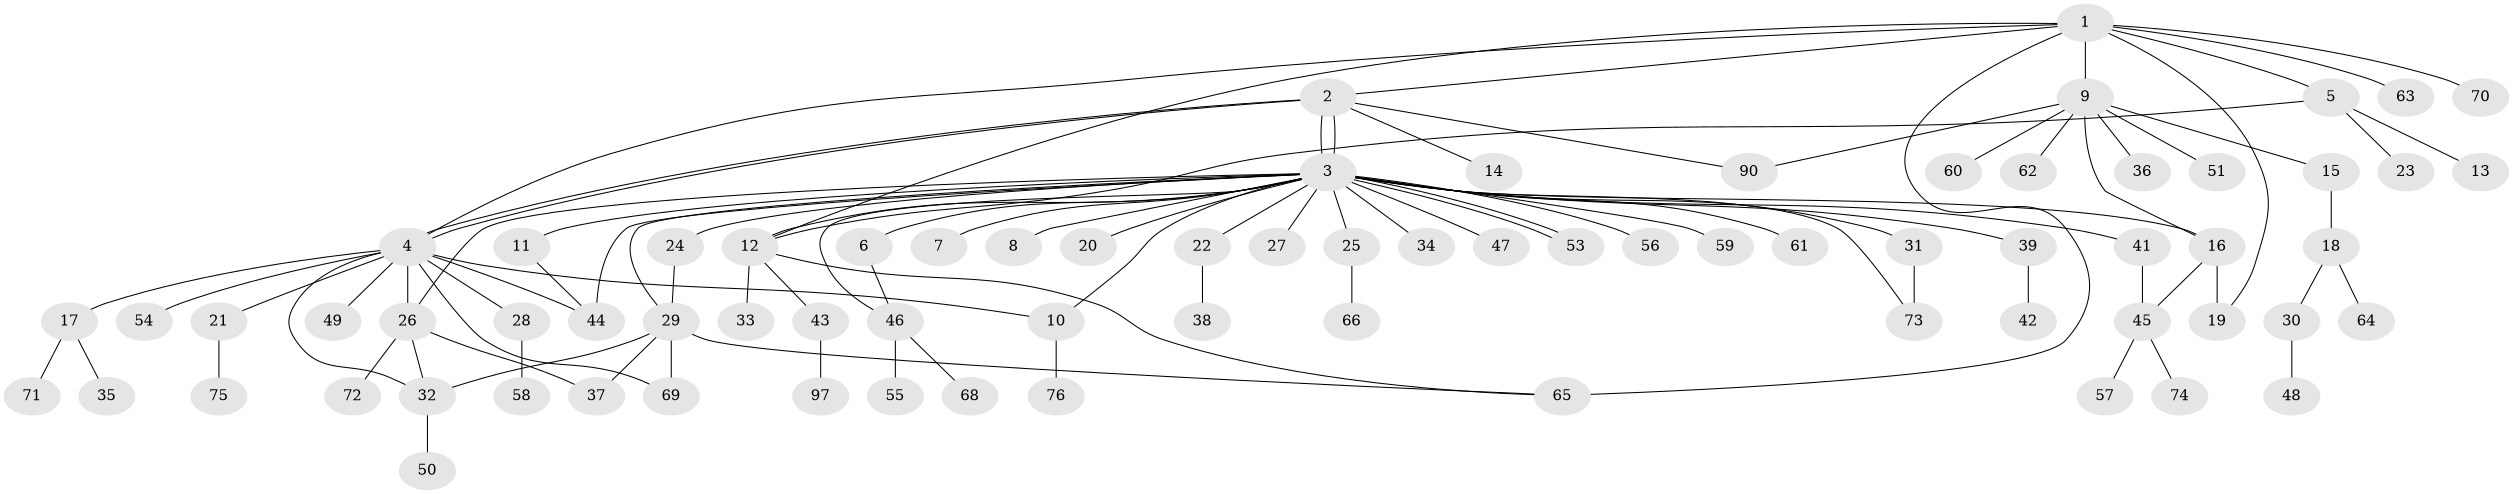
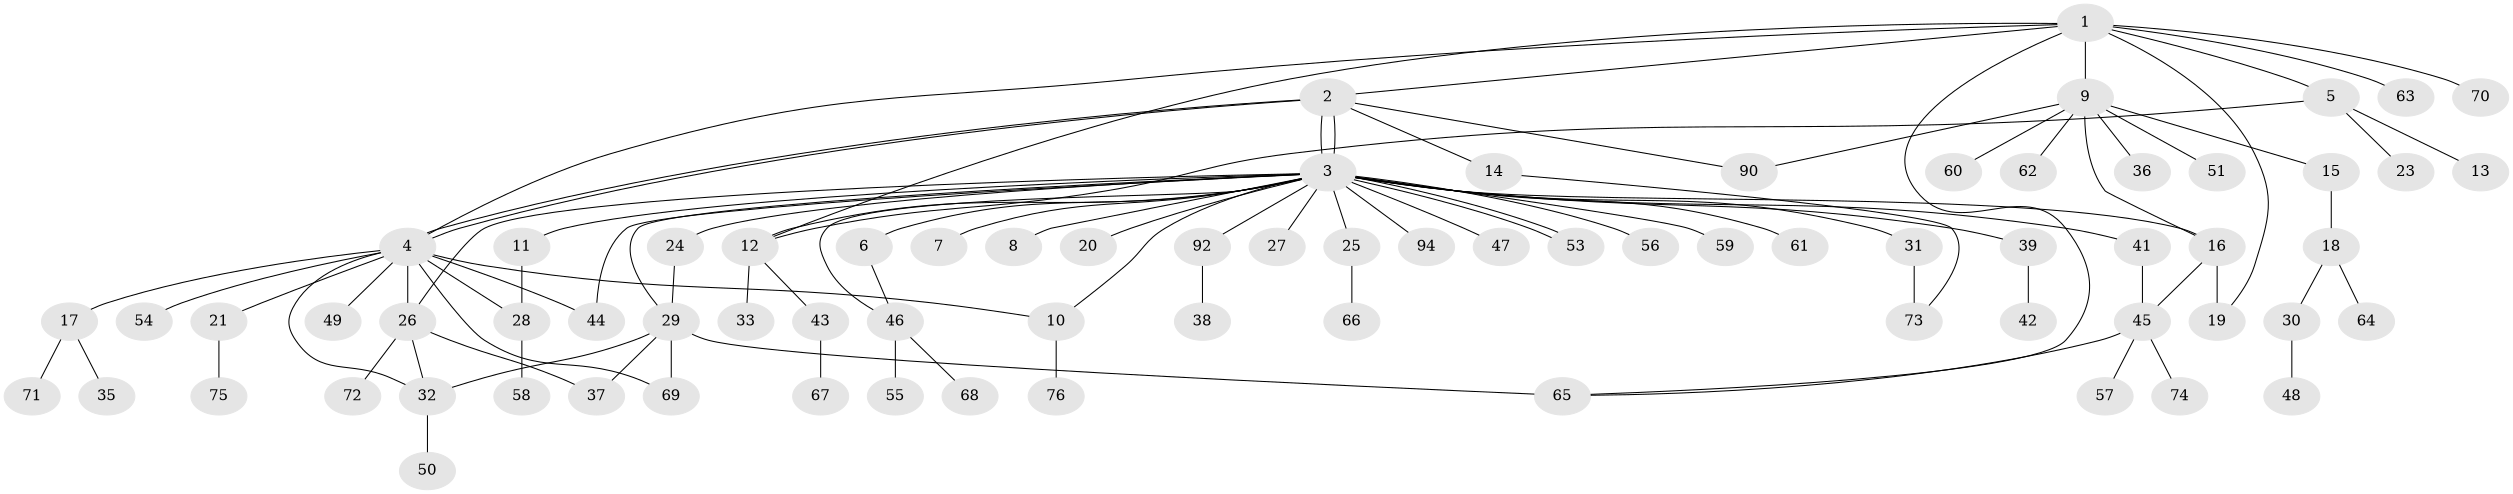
(1648, 198) -> (1703, 192)
(1202, 247) -> (1202, 247)
(1427, 247) -> (1427, 247)
(559, 284) -> (522, 281)
(1152, 335) -> (1858, 380)
(821, 396) -> (821, 396)
